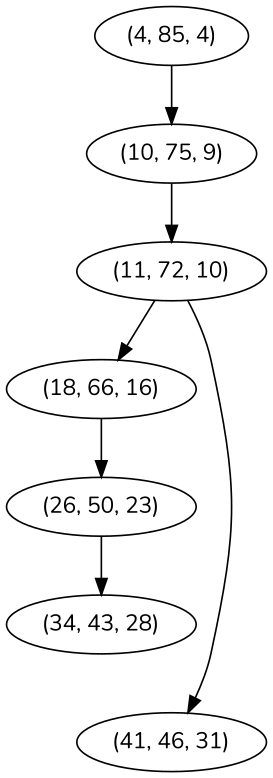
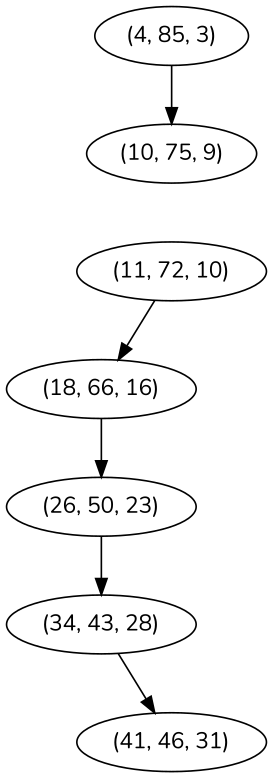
(172, 36) -> (172, 36)
(172, 204) -> none
(231, 498) -> (132, 676)
